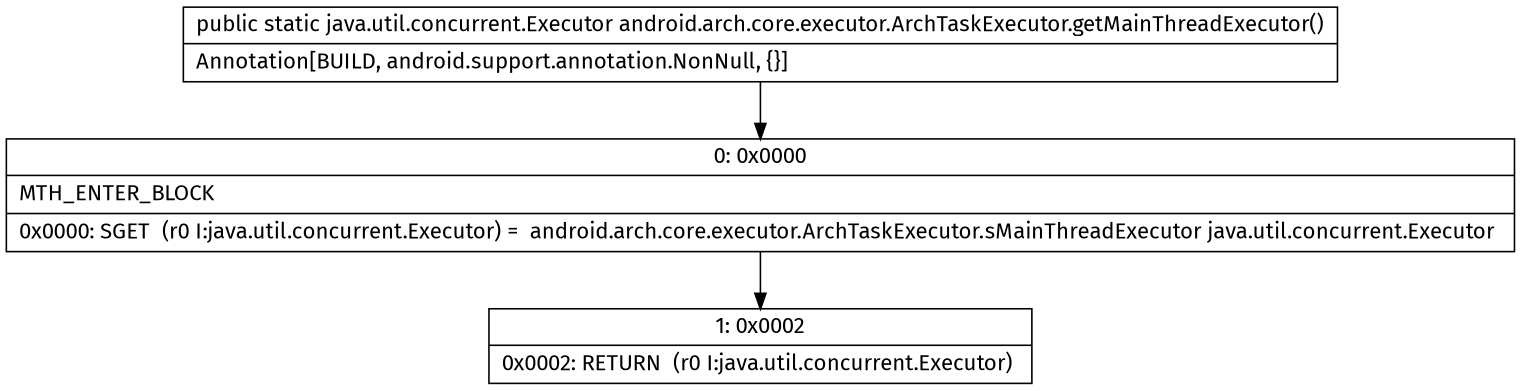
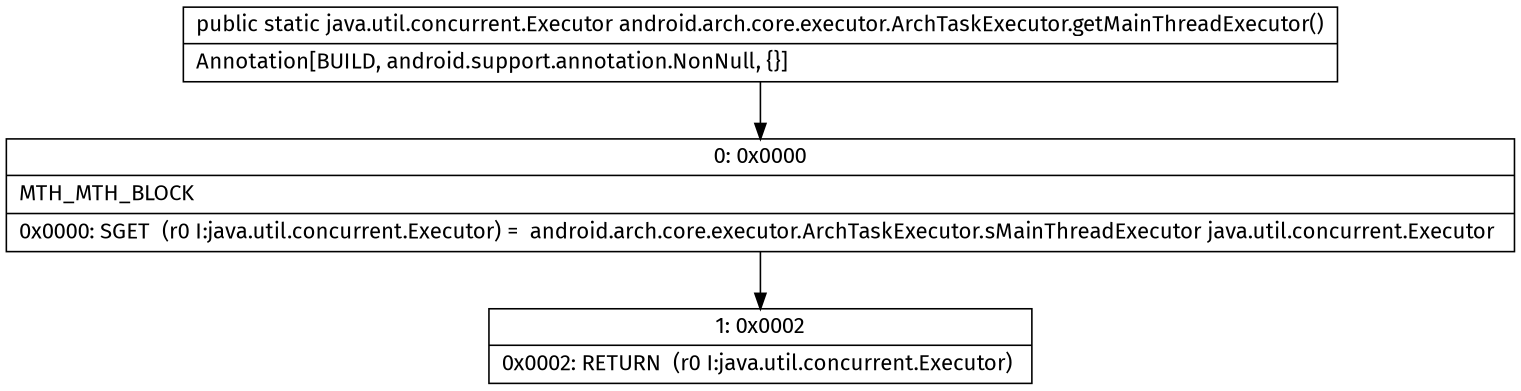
(117, 194) -> (107, 194)
